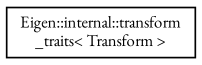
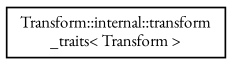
(101, 33) -> (116, 33)
